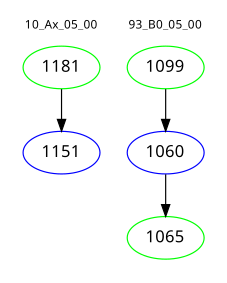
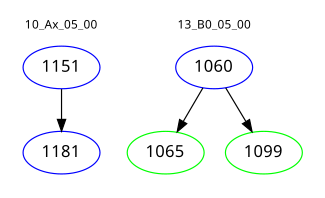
(166, 25) -> (215, 25)
(62, 67) -> (62, 153)
(62, 104) -> (62, 104)
(166, 104) -> (236, 105)
